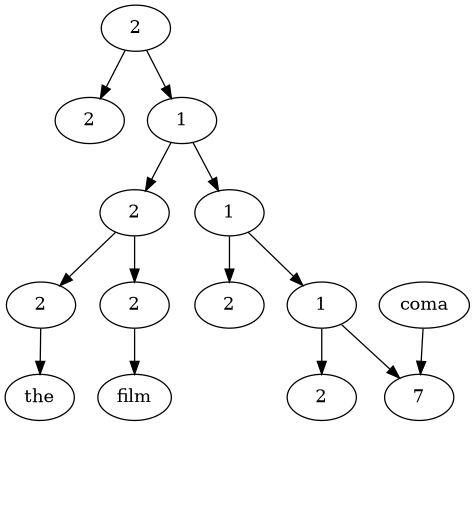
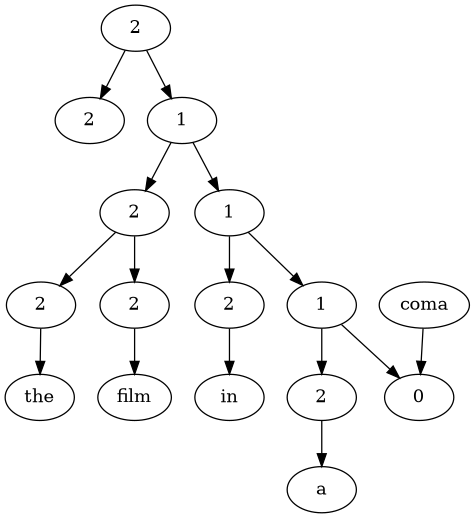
none -> (229, 397)
(419, 397) -> (419, 397)
none -> (322, 490)
